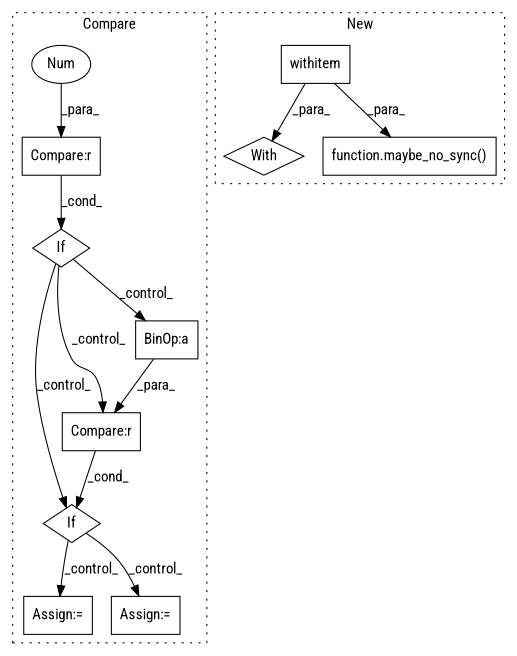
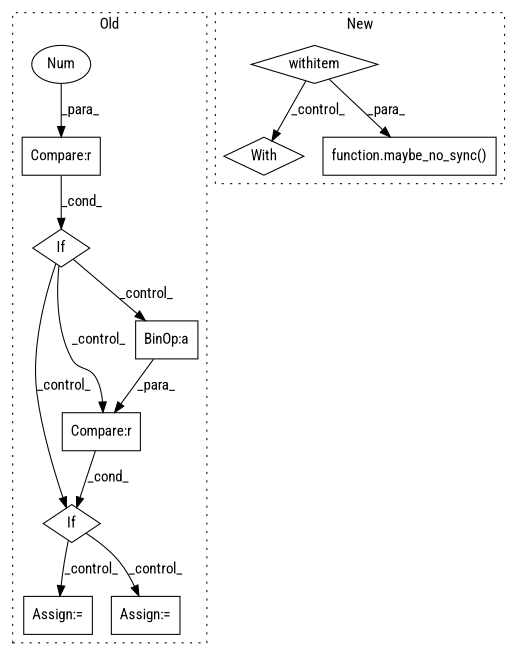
(110, 25) -> (110, 25)
(316, 64) -> (315, 64)
(312, 110) -> (319, 110)
